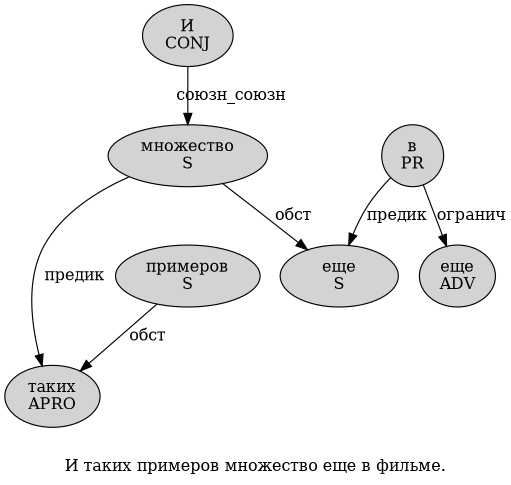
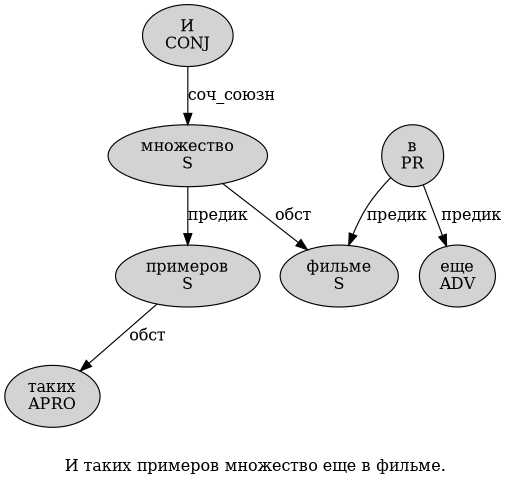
(231, 96) -> (231, 96)
(472, 216) -> (472, 216)
(44, 246) -> (188, 210)
(339, 276) -> (339, 276)
